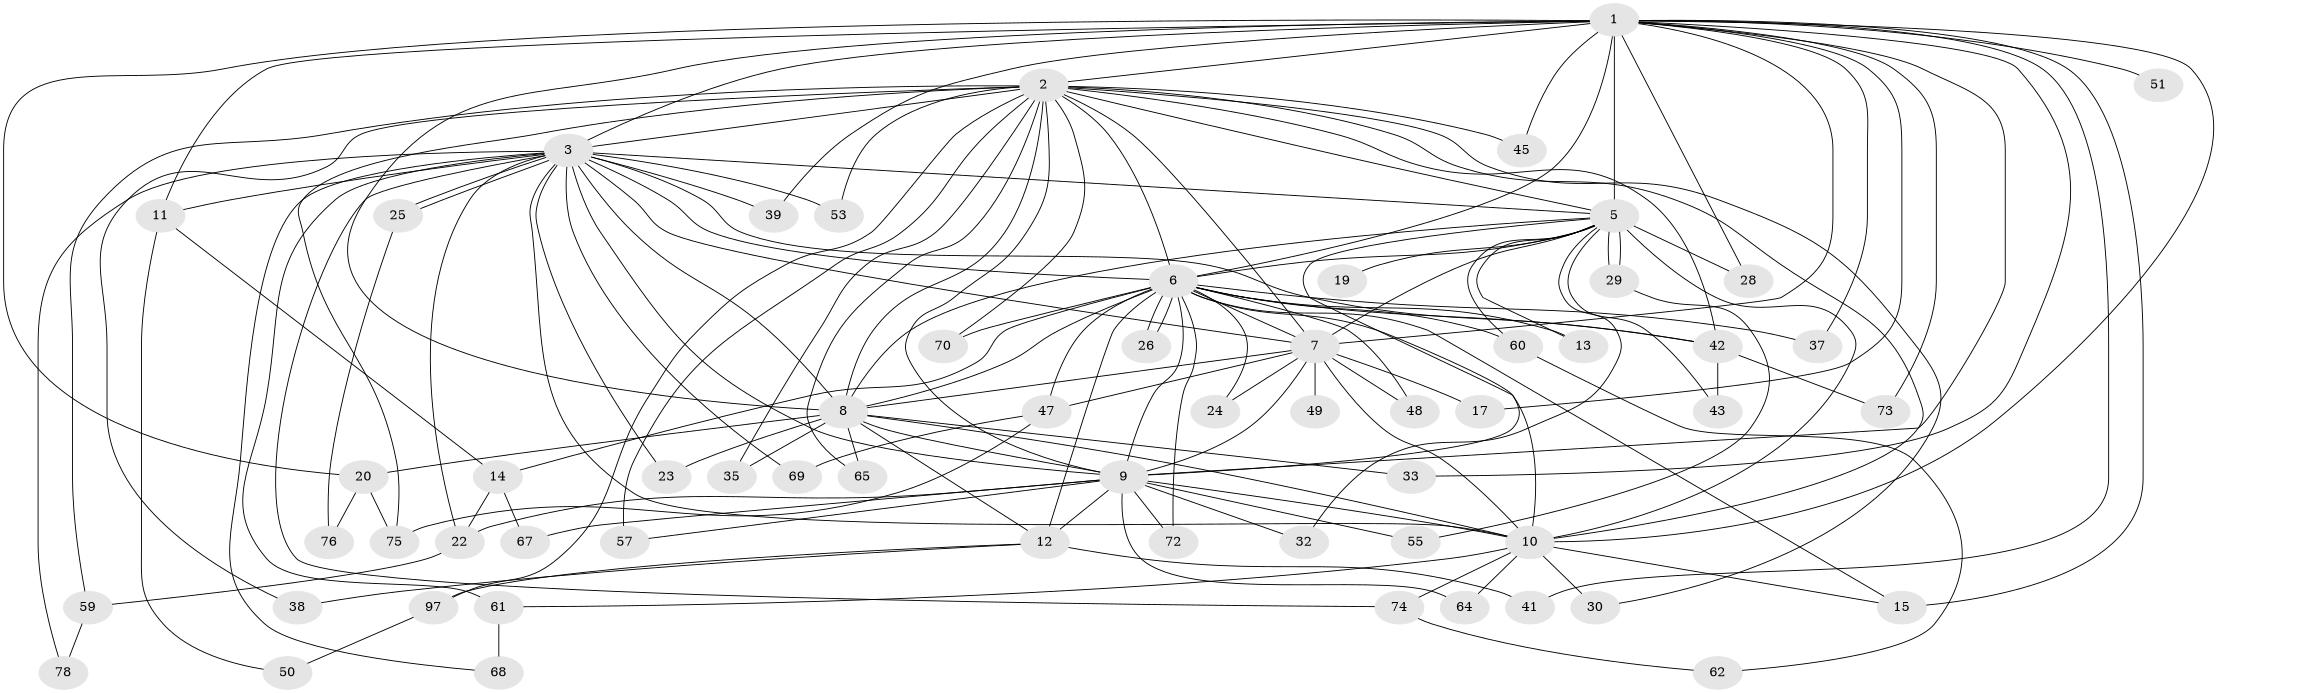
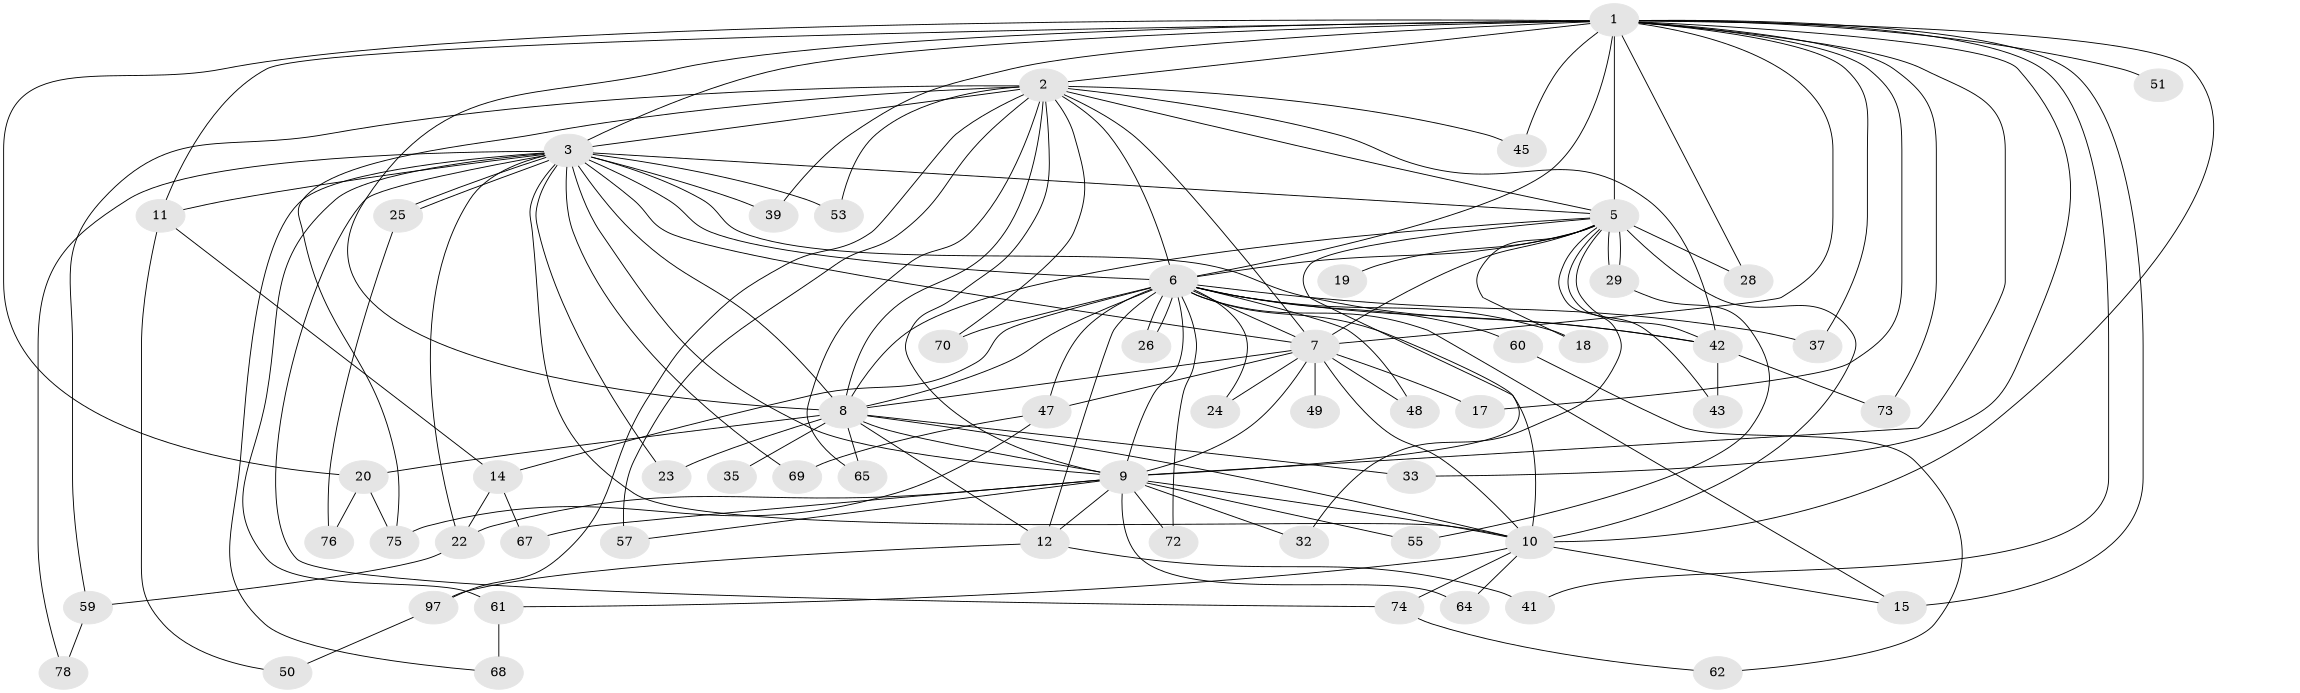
(1728, 226) -> none
(902, 248) -> none
(1470, 271) -> (1589, 305)
(1584, 346) -> (1584, 346)
(297, 608) -> none
(1595, 608) -> none
